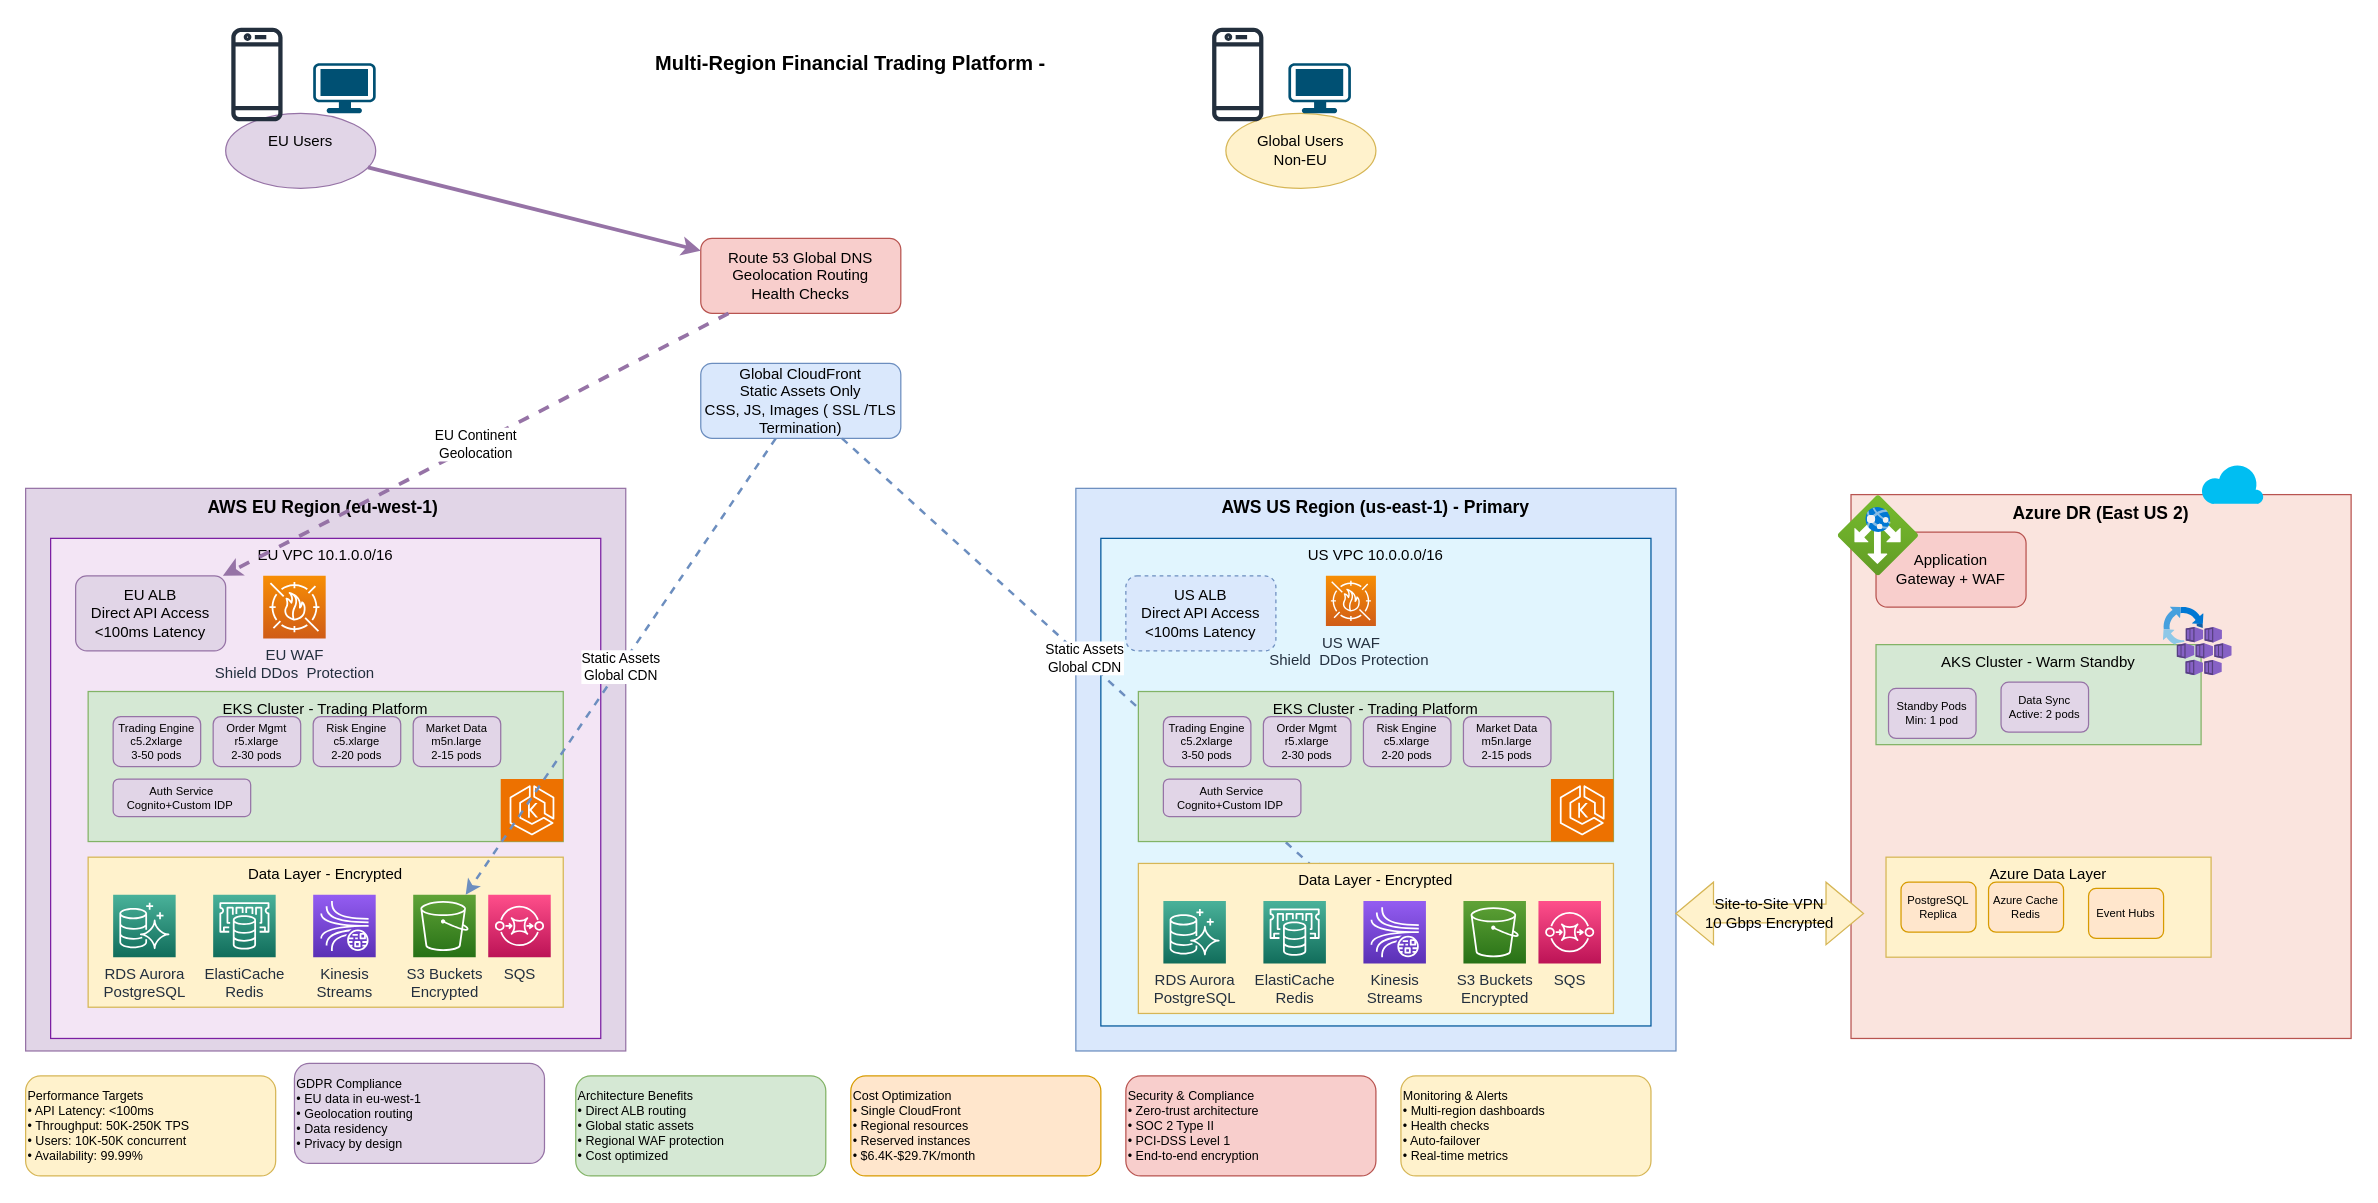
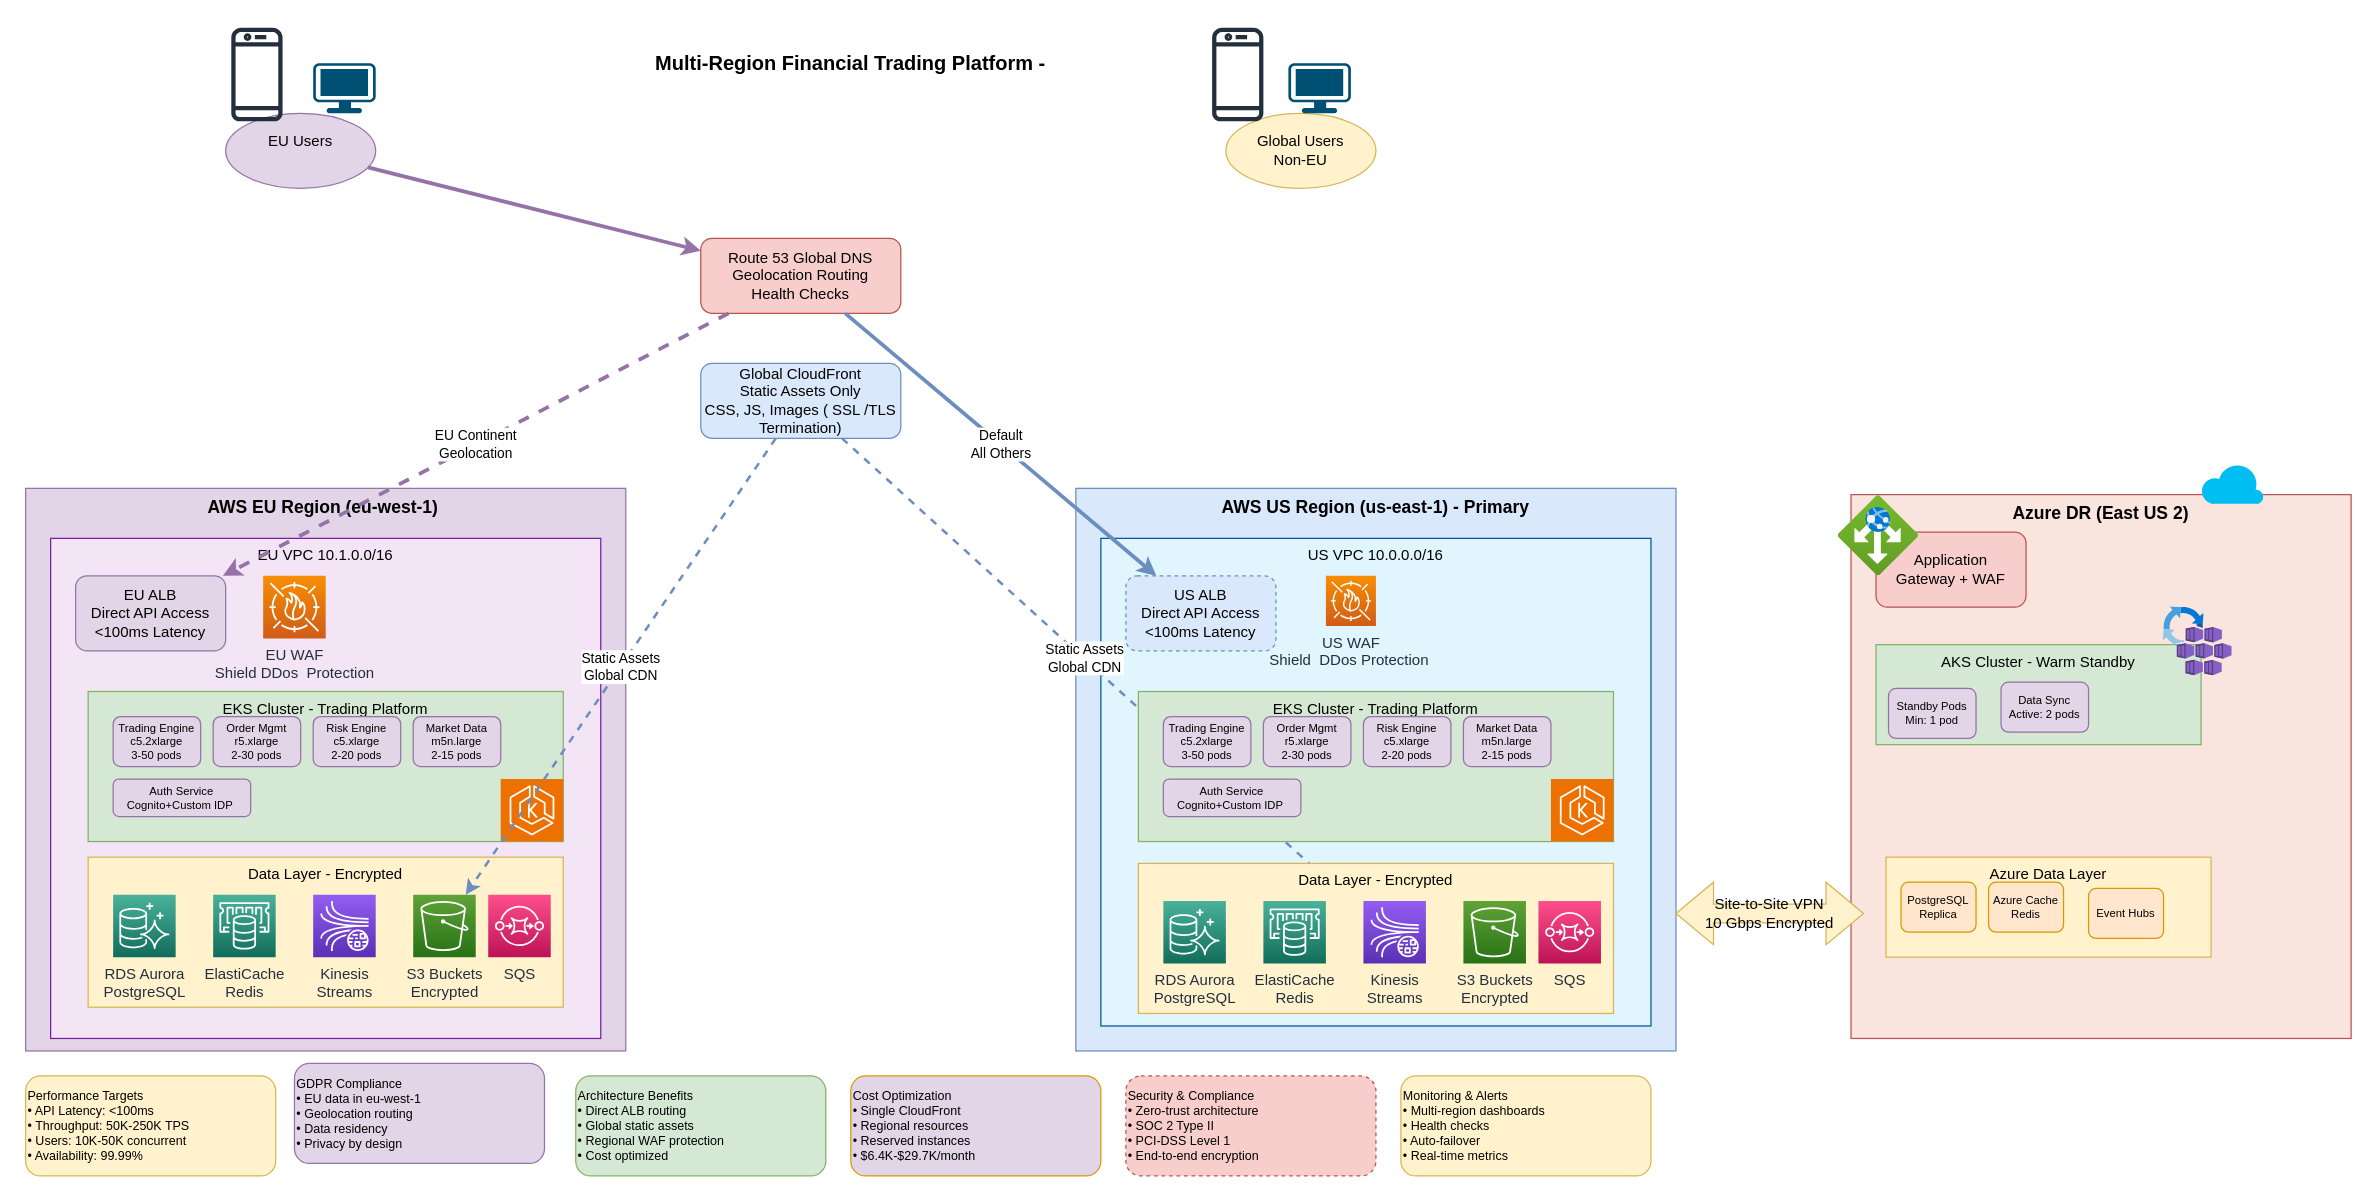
none -> (921, 377)
(976, 1126) -> (976, 1126)
(1251, 1126) -> (1251, 1126)
